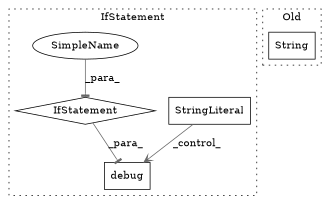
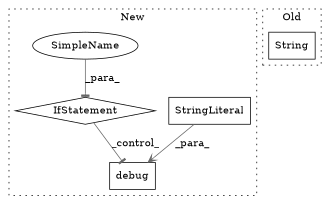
(133, 18) -> (133, 18)
(126, 143) -> (135, 143)
(197, 143) -> (192, 143)
